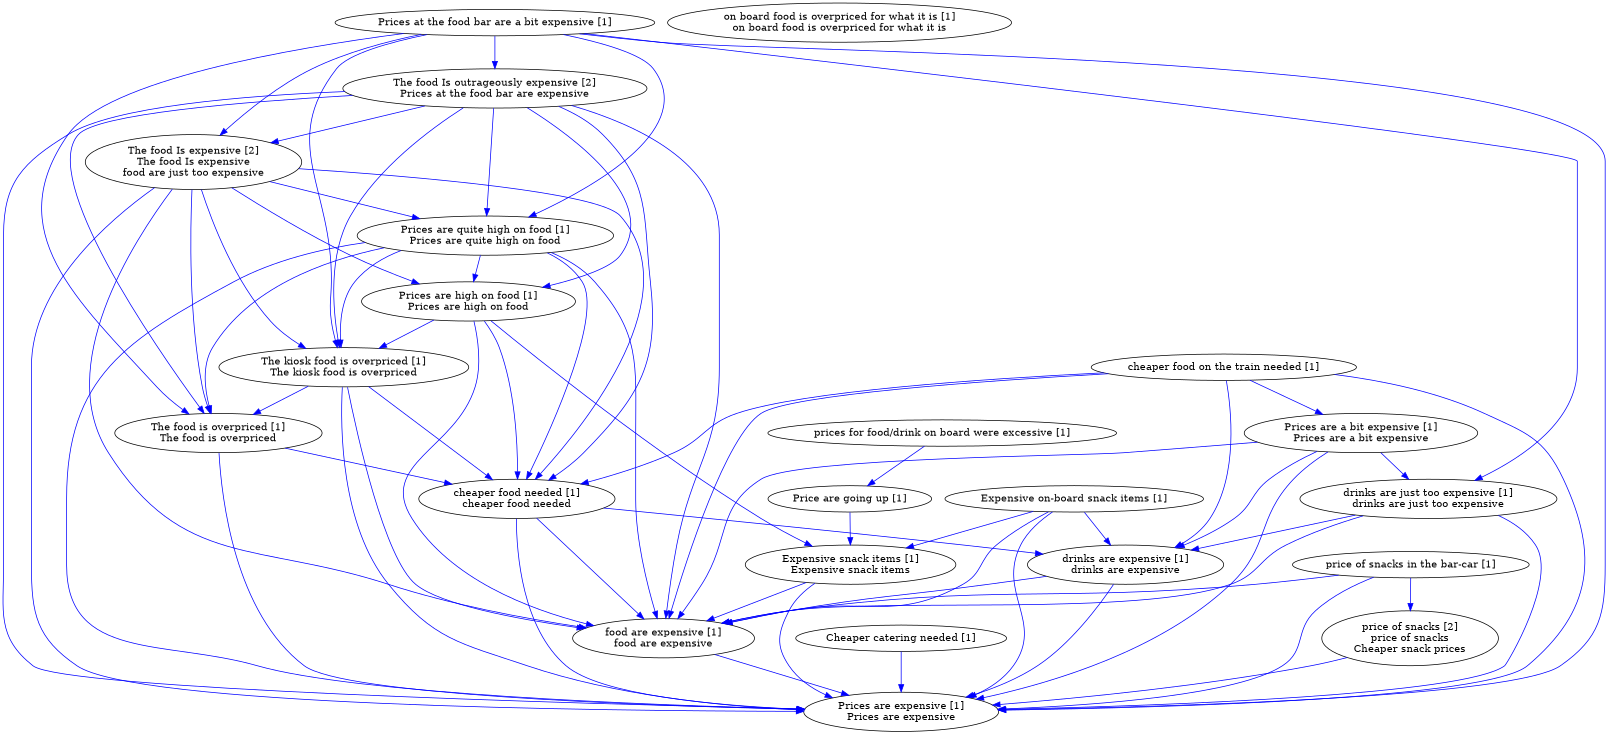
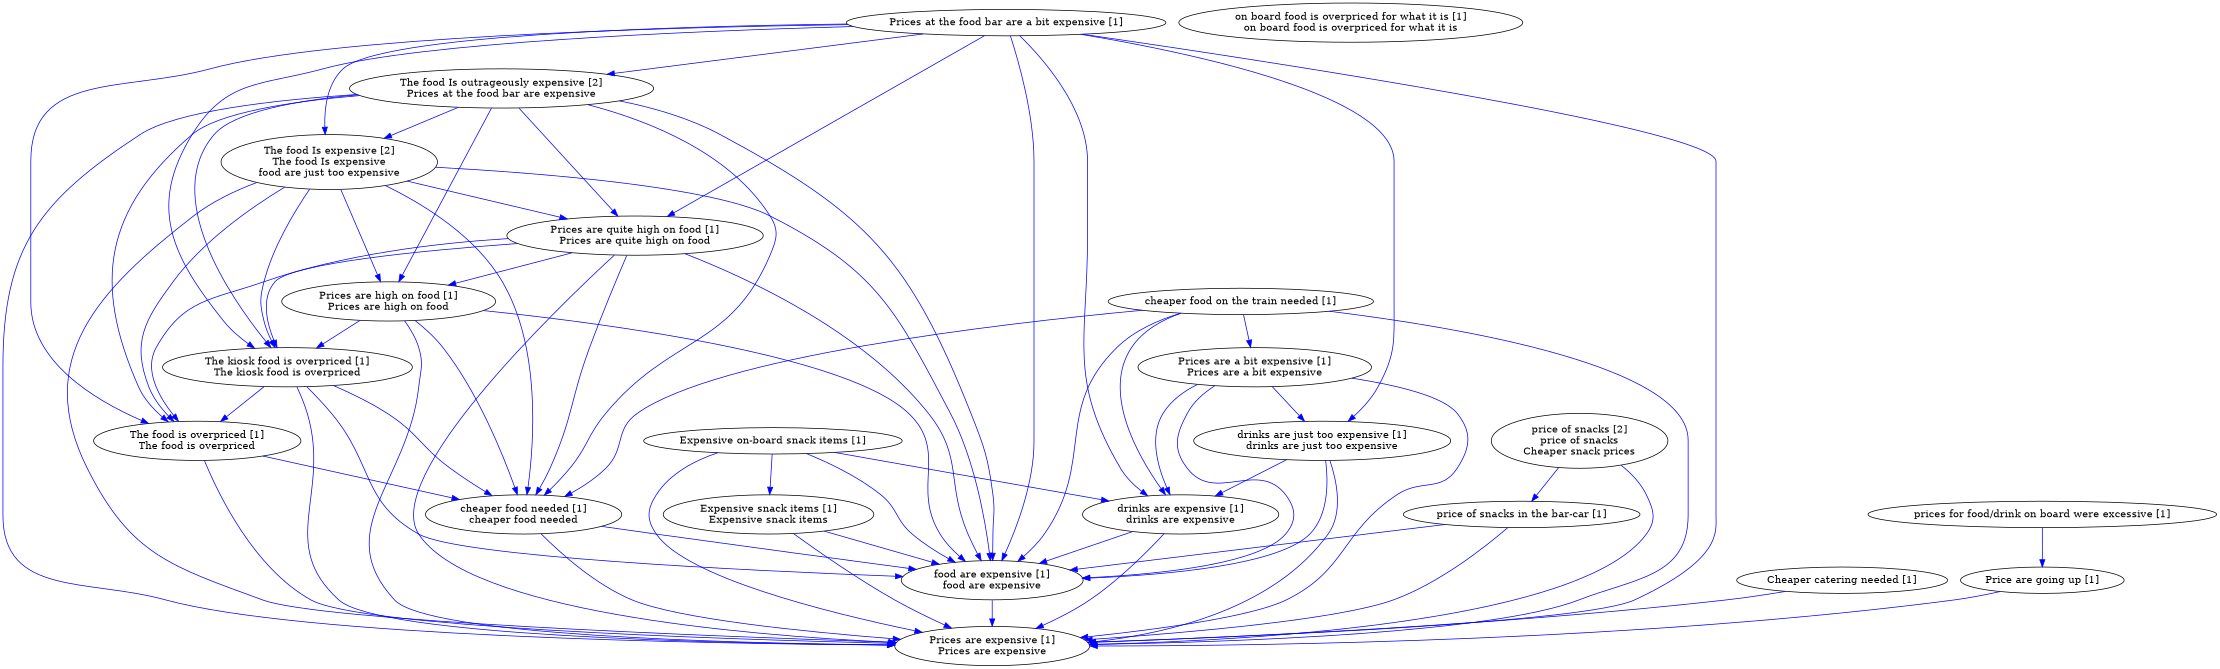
none -> (1034, 296)
(643, 439) -> (431, 615)
(850, 525) -> (1550, 634)
(820, 530) -> (1087, 261)
(1411, 591) -> (1548, 482)
